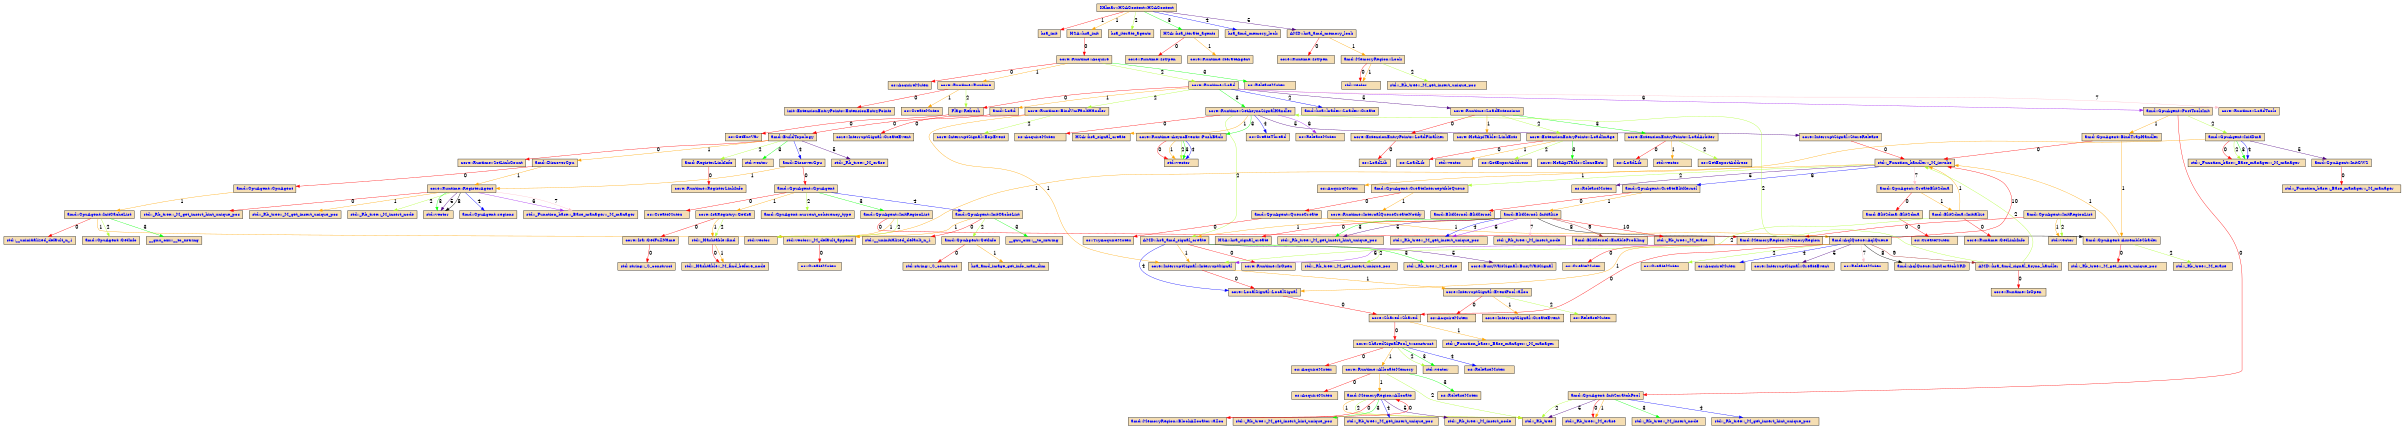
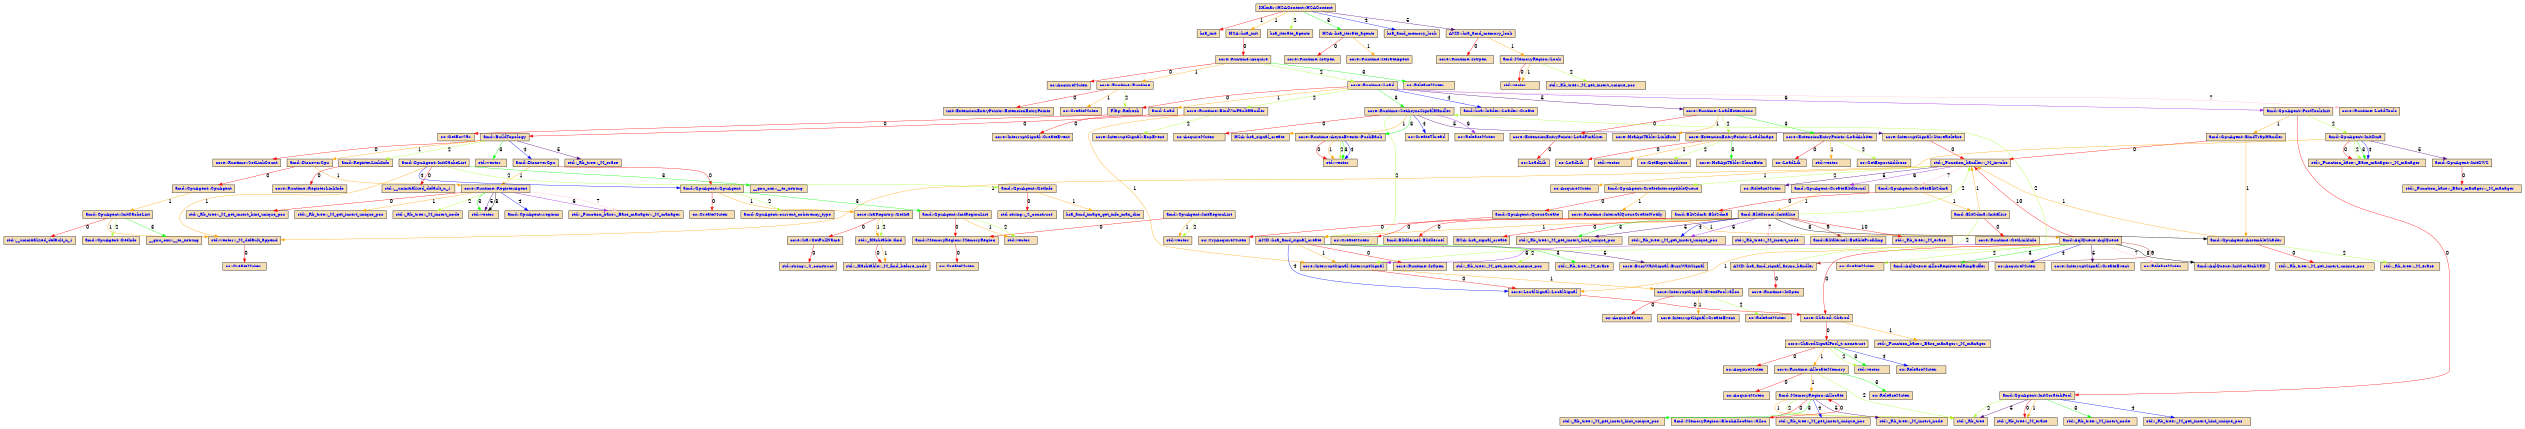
(1290, 98) -> (1449, 98)
(1790, 176) -> (1902, 176)
(895, 201) -> (541, 185)
(1562, 201) -> (1578, 219)
(1996, 205) -> (1891, 208)
none -> (1940, 266)
